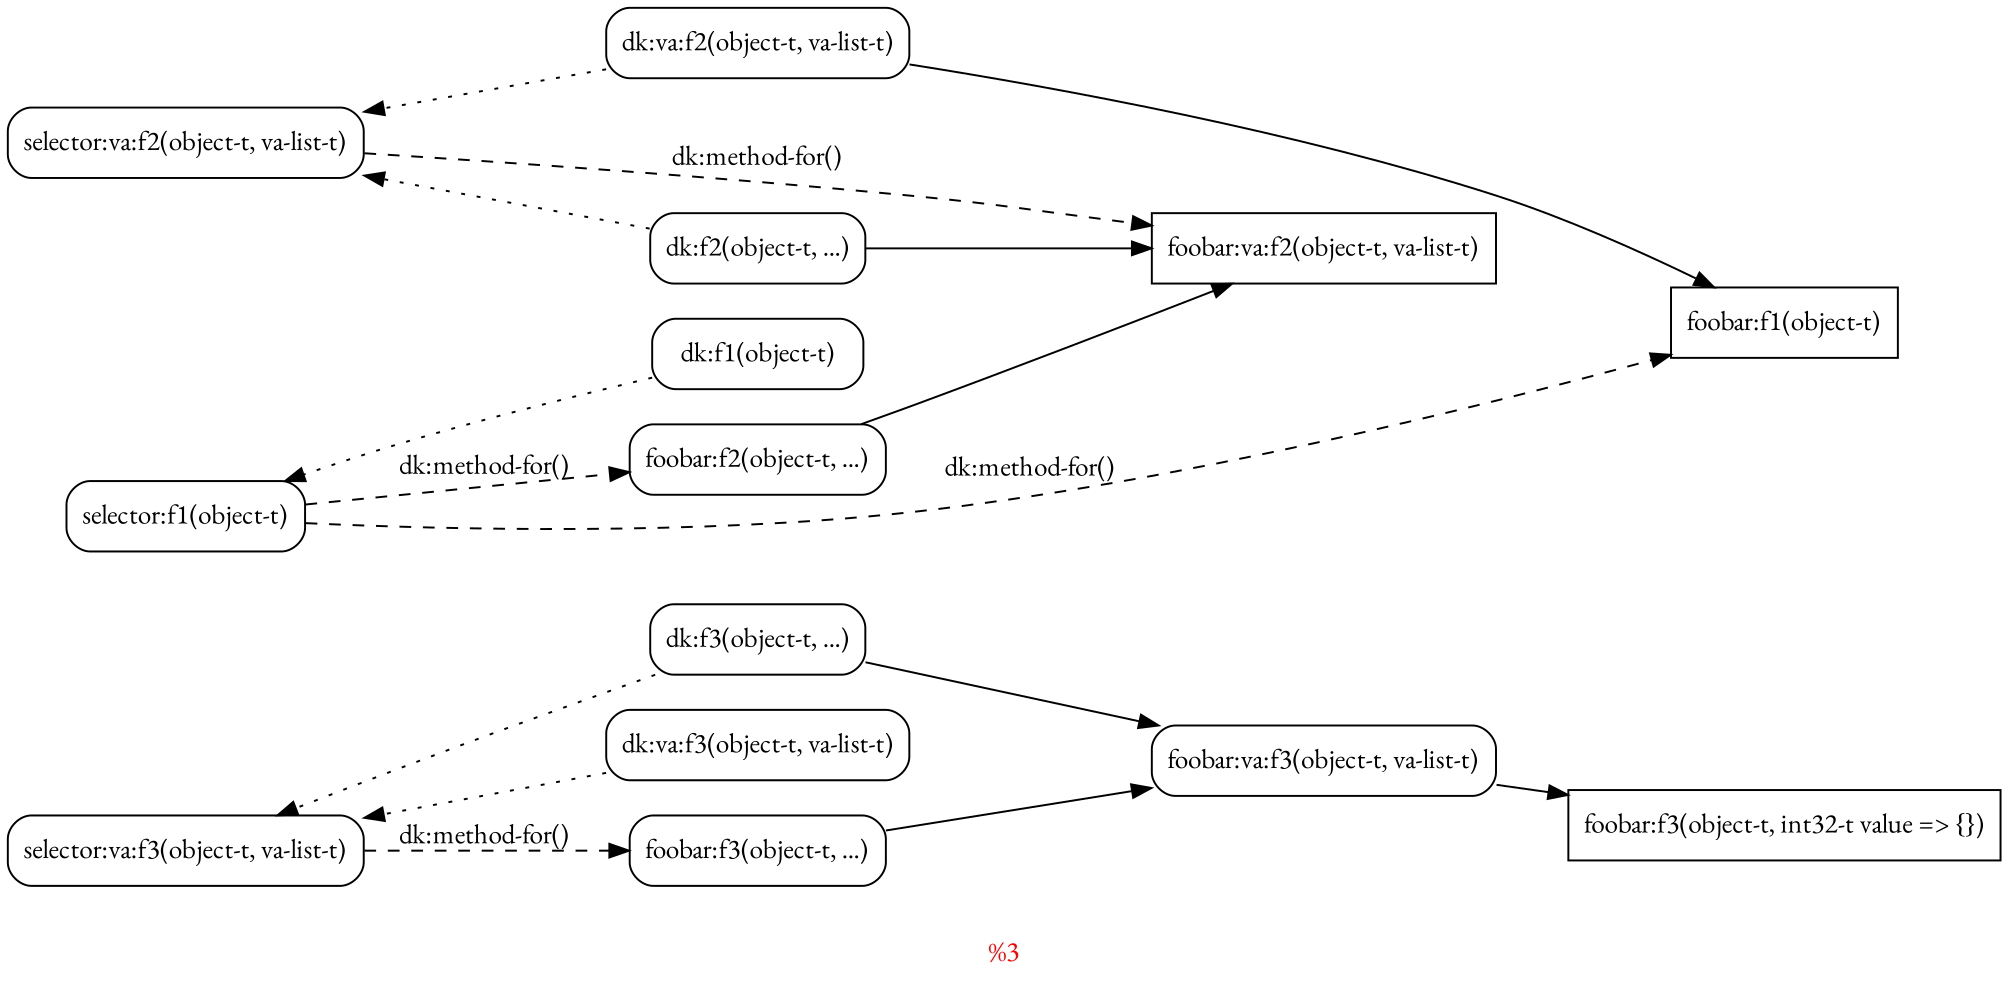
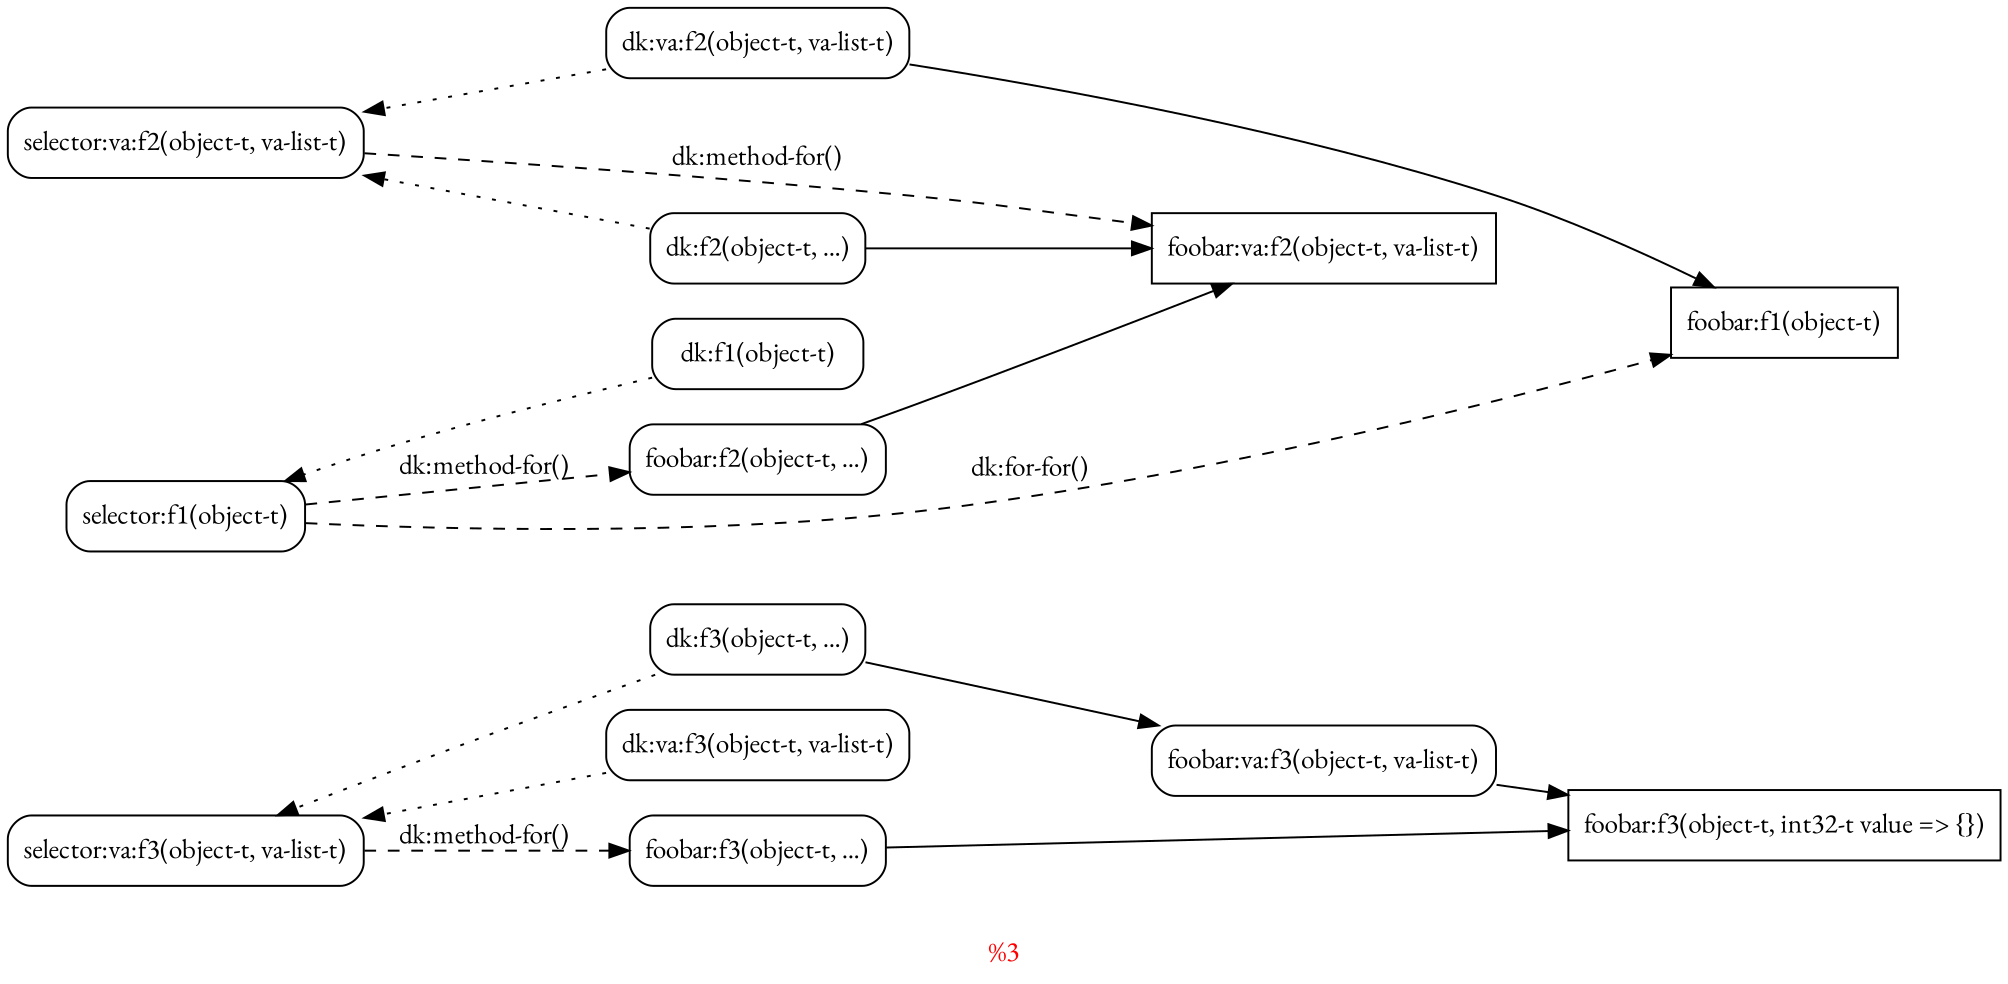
(1031, 468) -> (1031, 468)
(1009, 811) -> (1217, 839)
